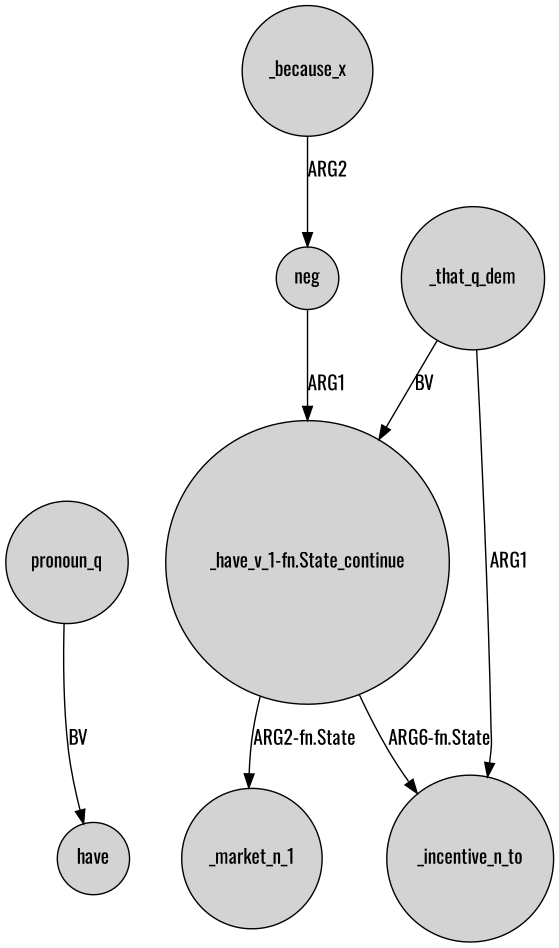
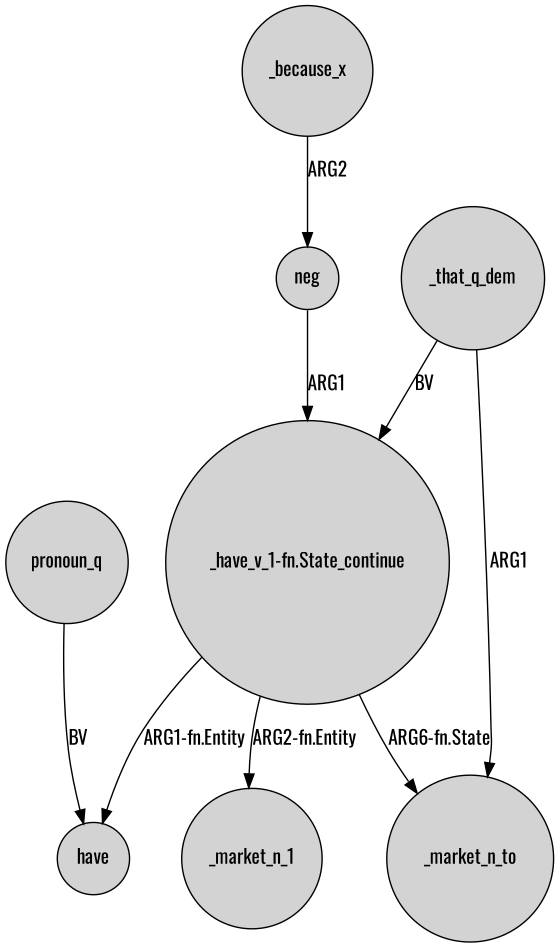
none -> (145, 728)
(305, 740) -> (305, 740)
(470, 859) -> (470, 859)
